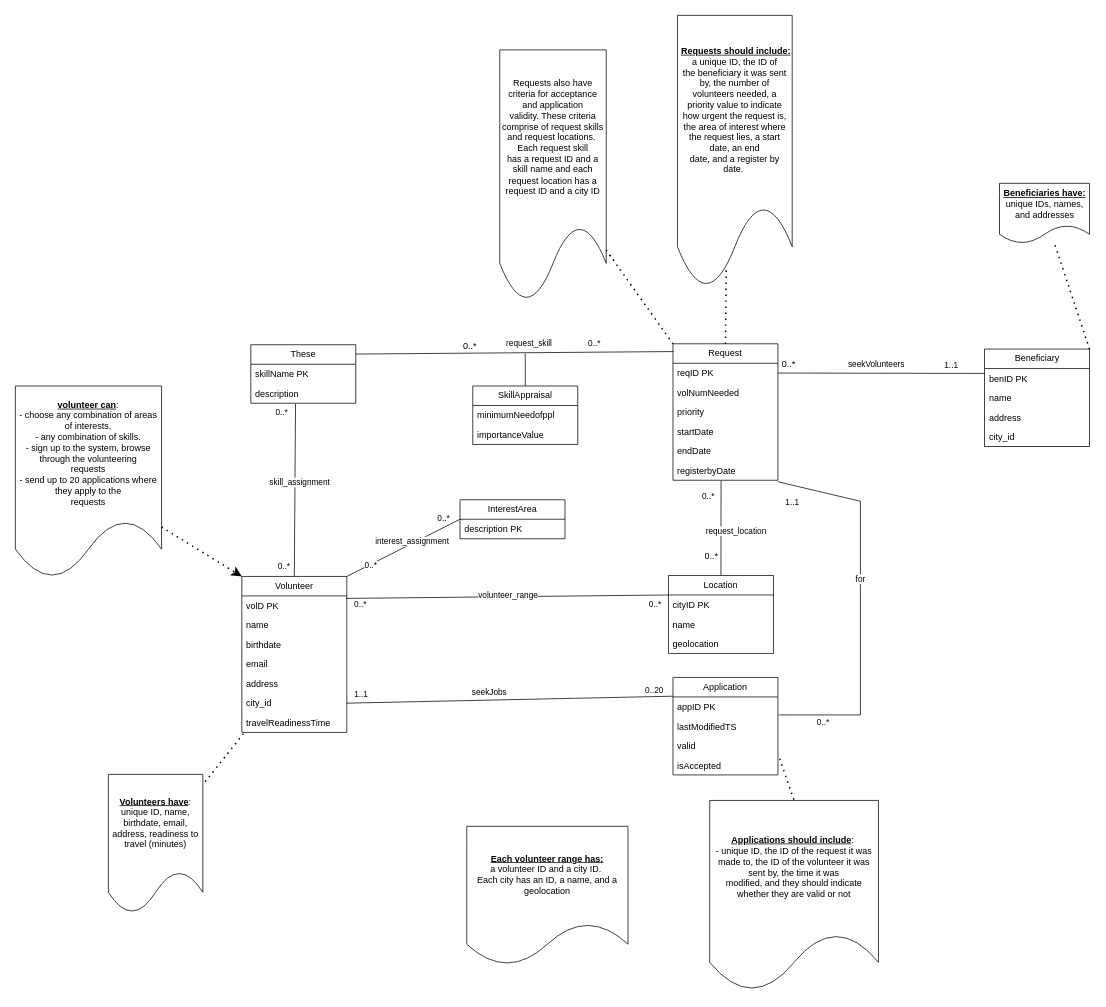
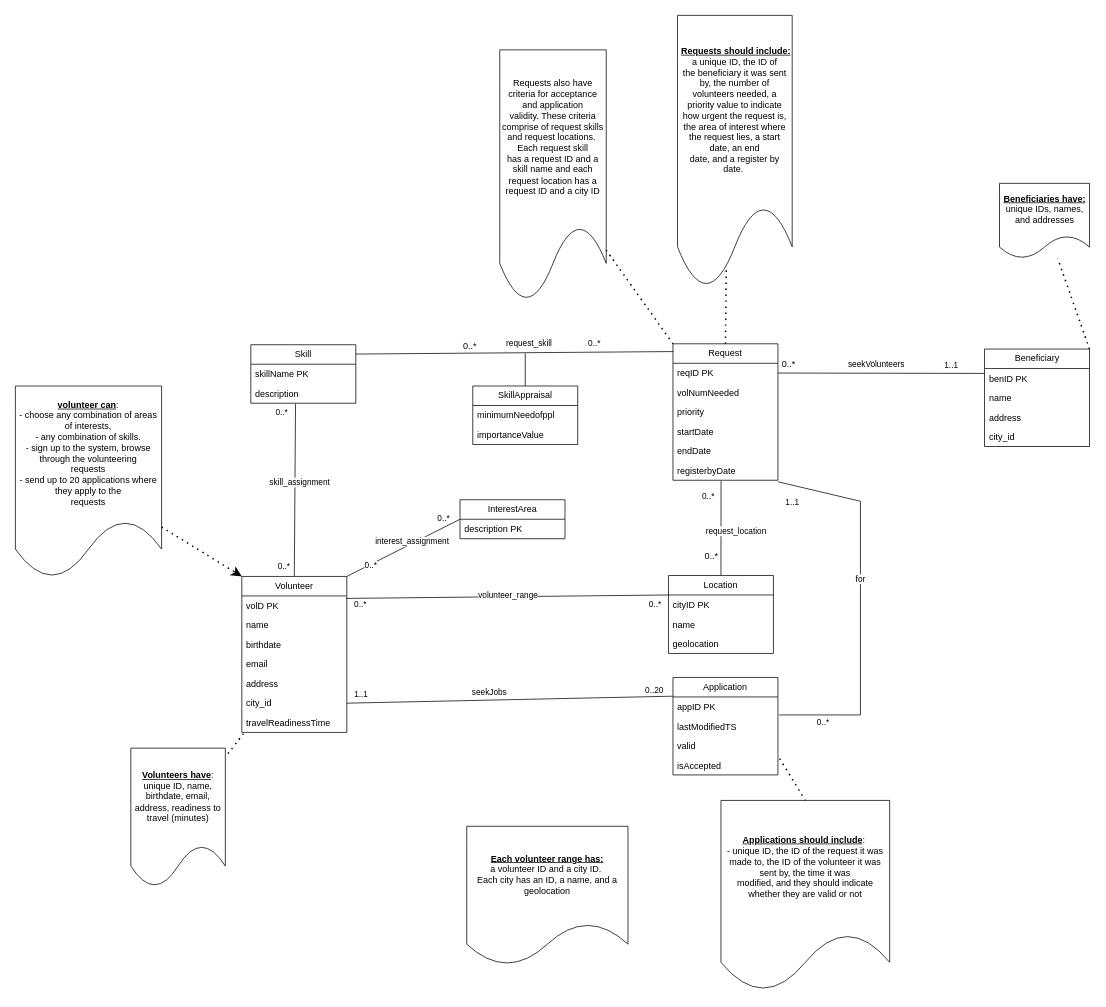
(1045, 213) -> (1045, 221)
(303, 354) -> (303, 354)
(156, 844) -> (178, 818)
(794, 896) -> (806, 896)
